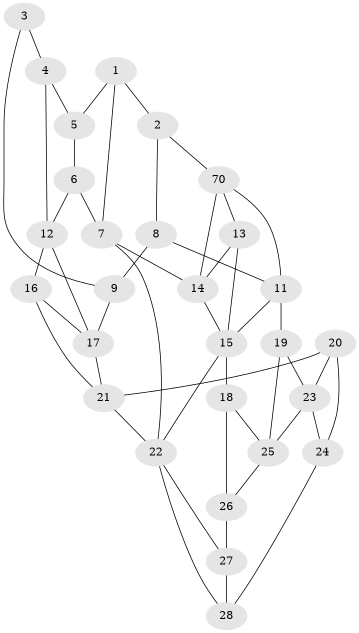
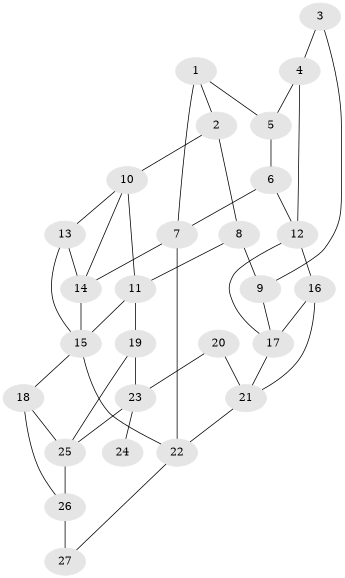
(219, 180) -> (127, 180)
(339, 399) -> none
(227, 616) -> none
